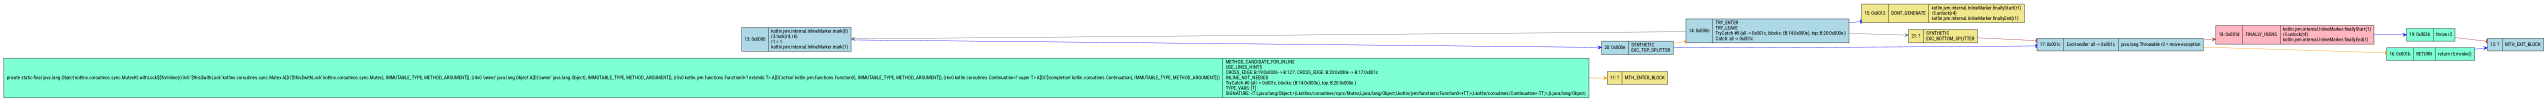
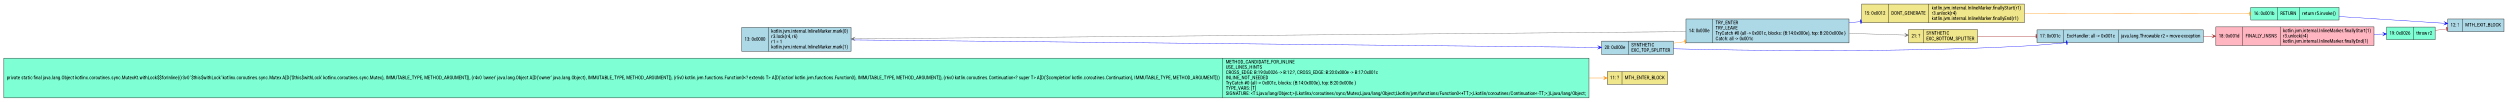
(2294, 50) -> (2137, 14)
